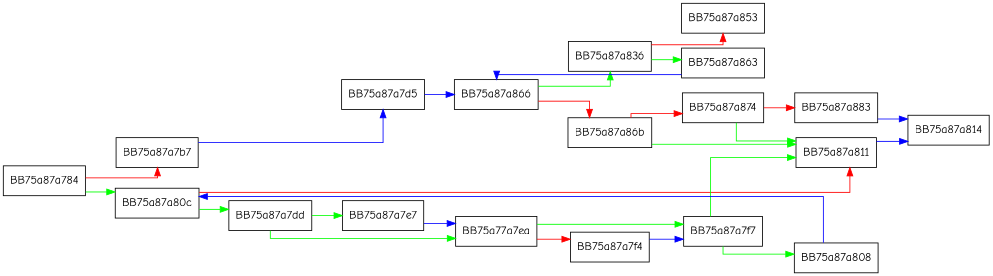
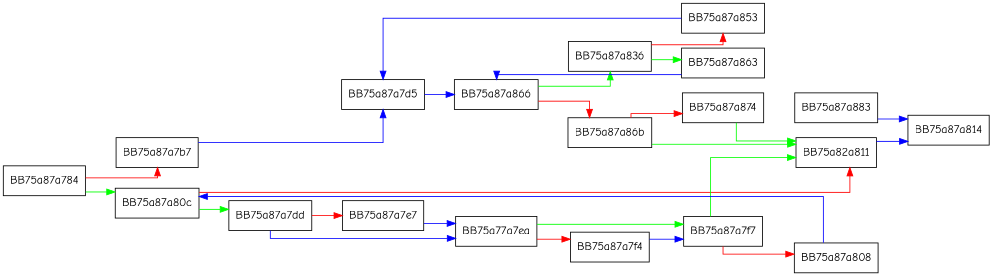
none -> (506, 18)
(775, 108) -> none
(836, 153) -> (836, 153)
(323, 216) -> (323, 216)
(355, 238) -> (355, 238)
(751, 254) -> (751, 254)
